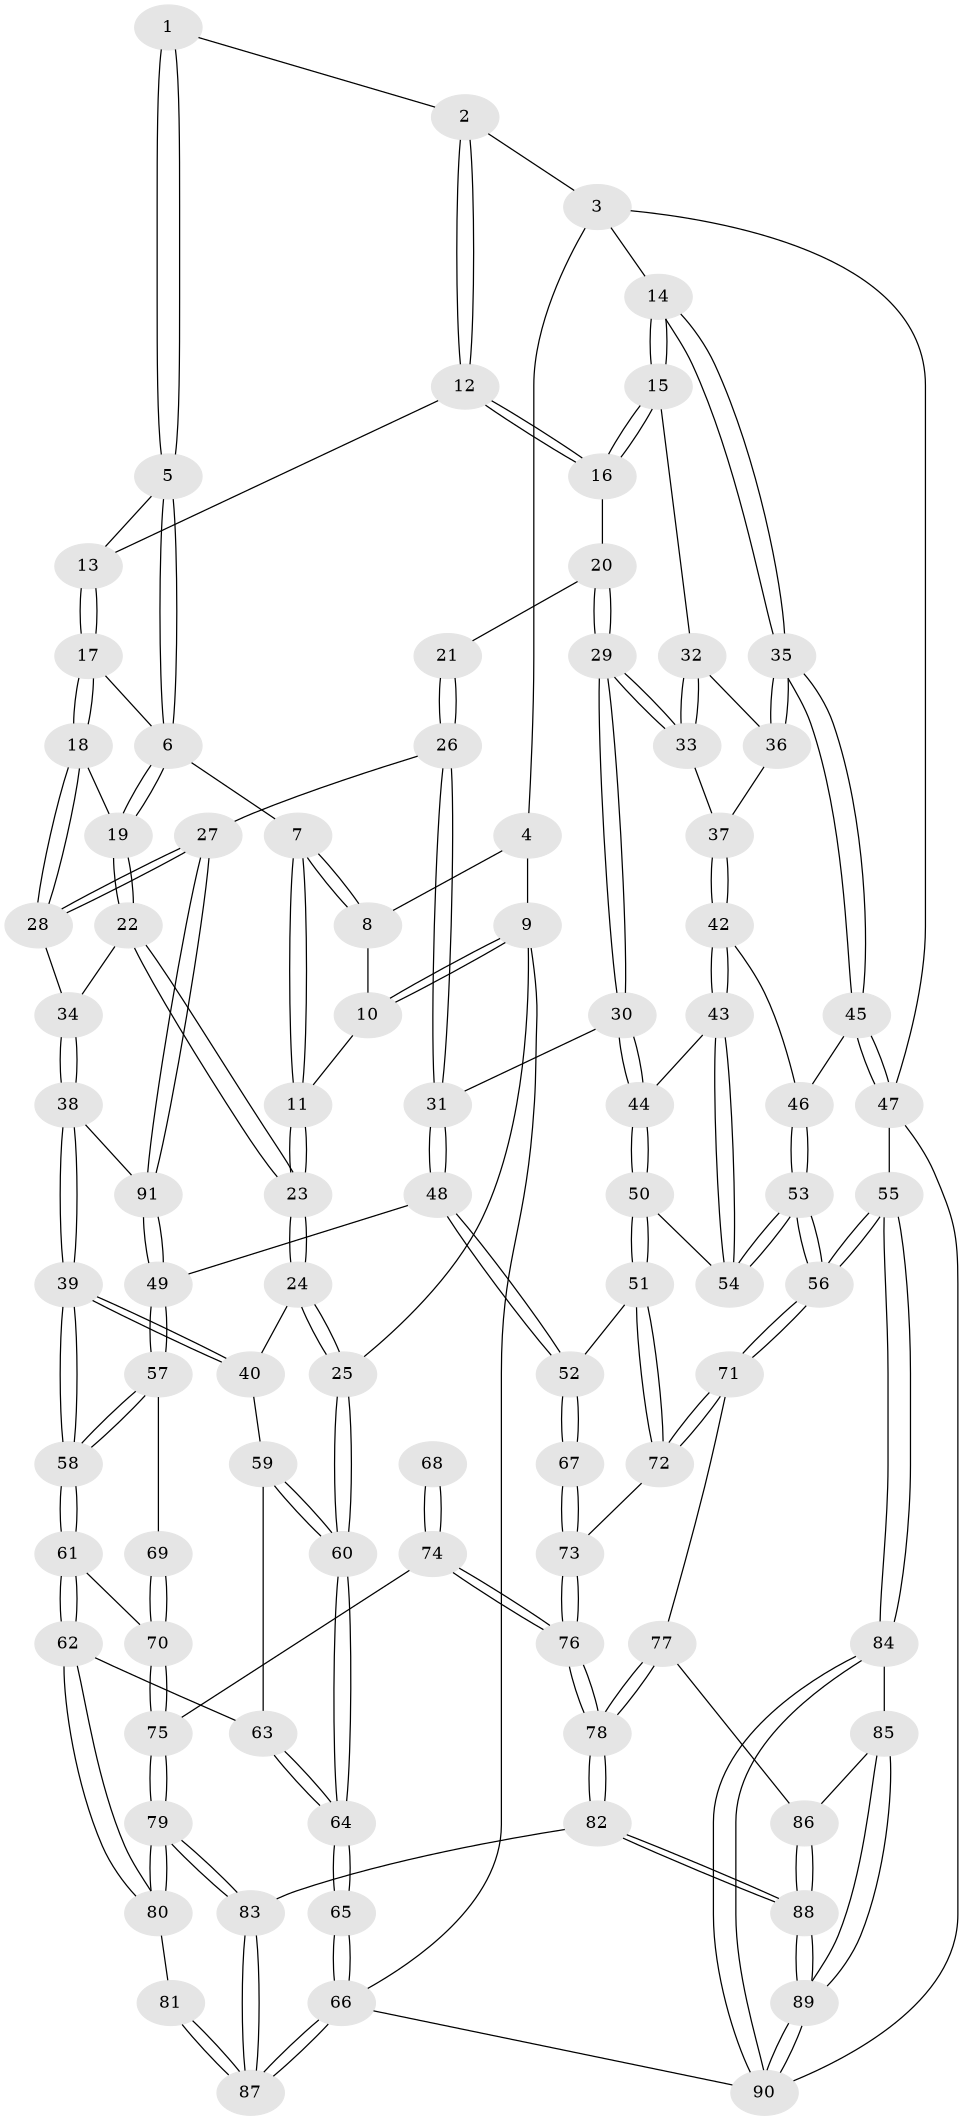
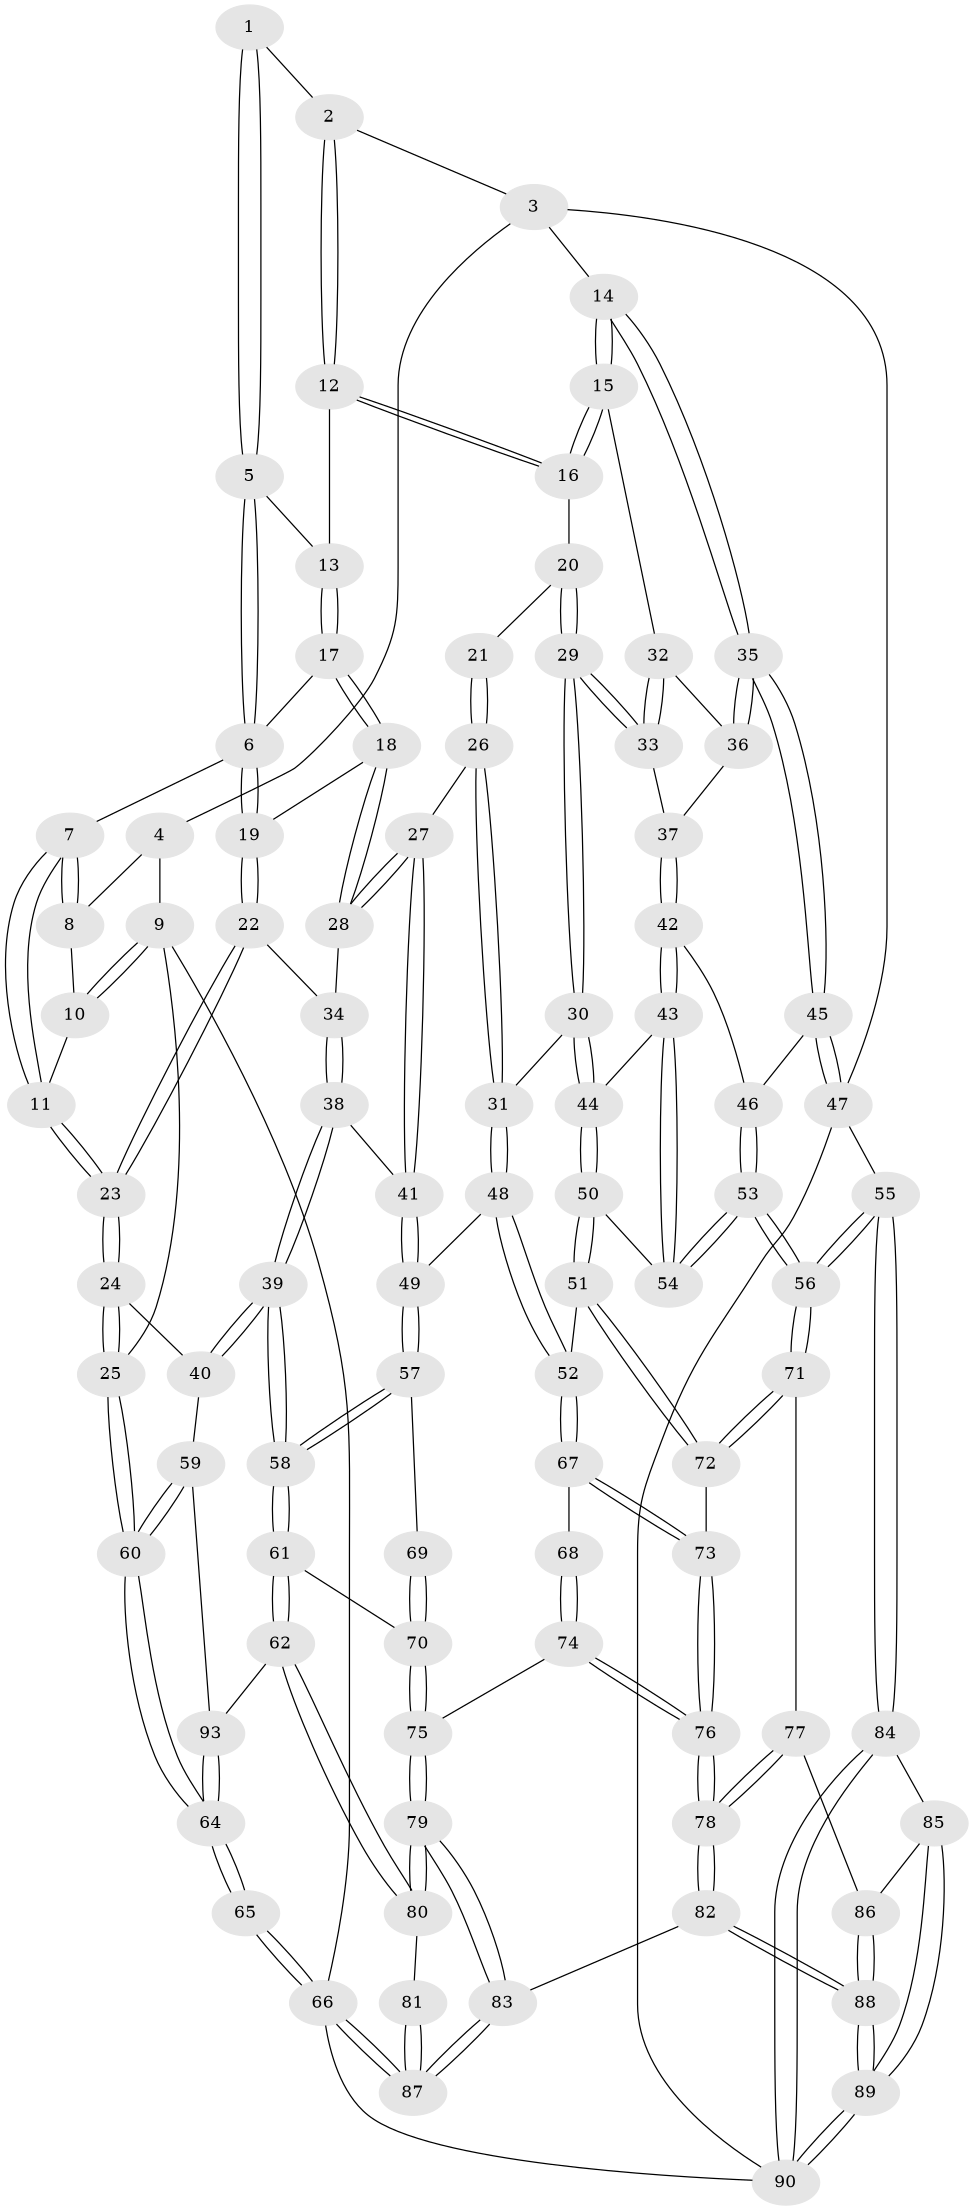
(148, 1195) -> (409, 1195)
none -> (569, 1509)
(263, 1734) -> (211, 1734)
